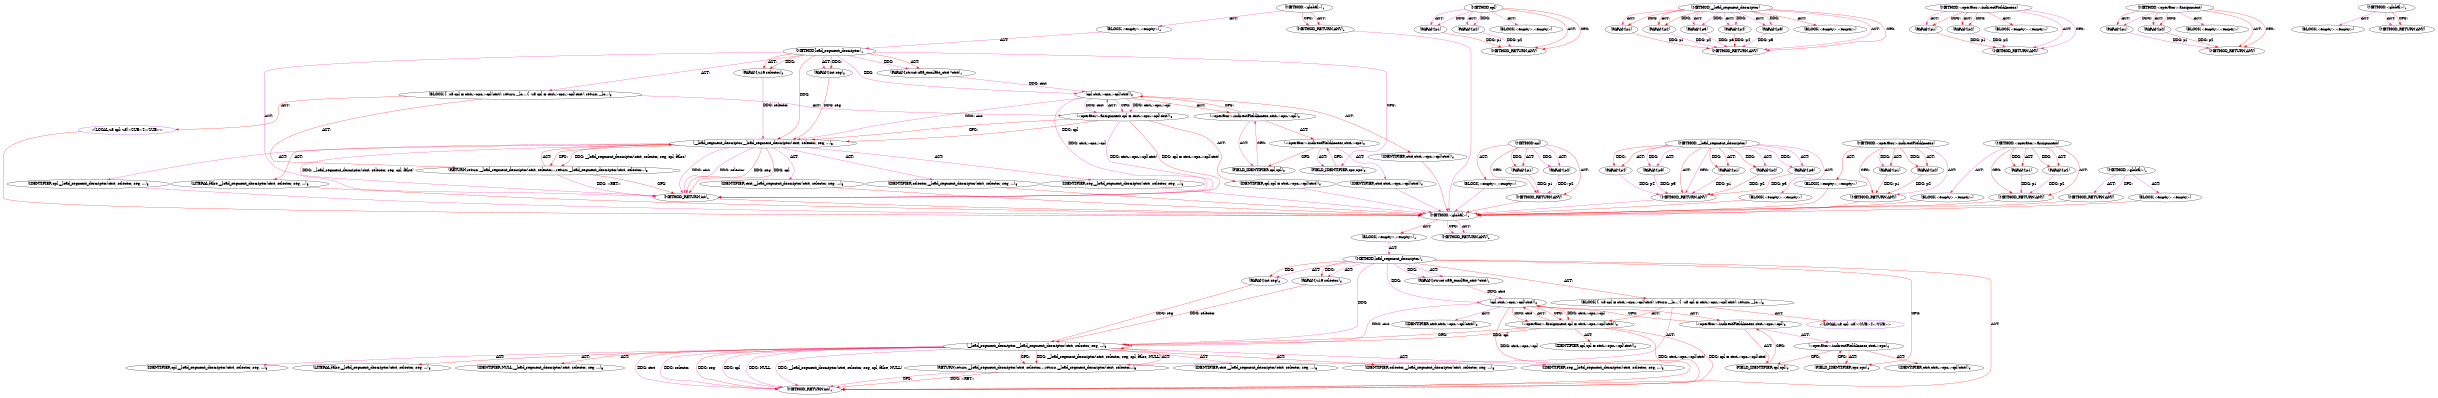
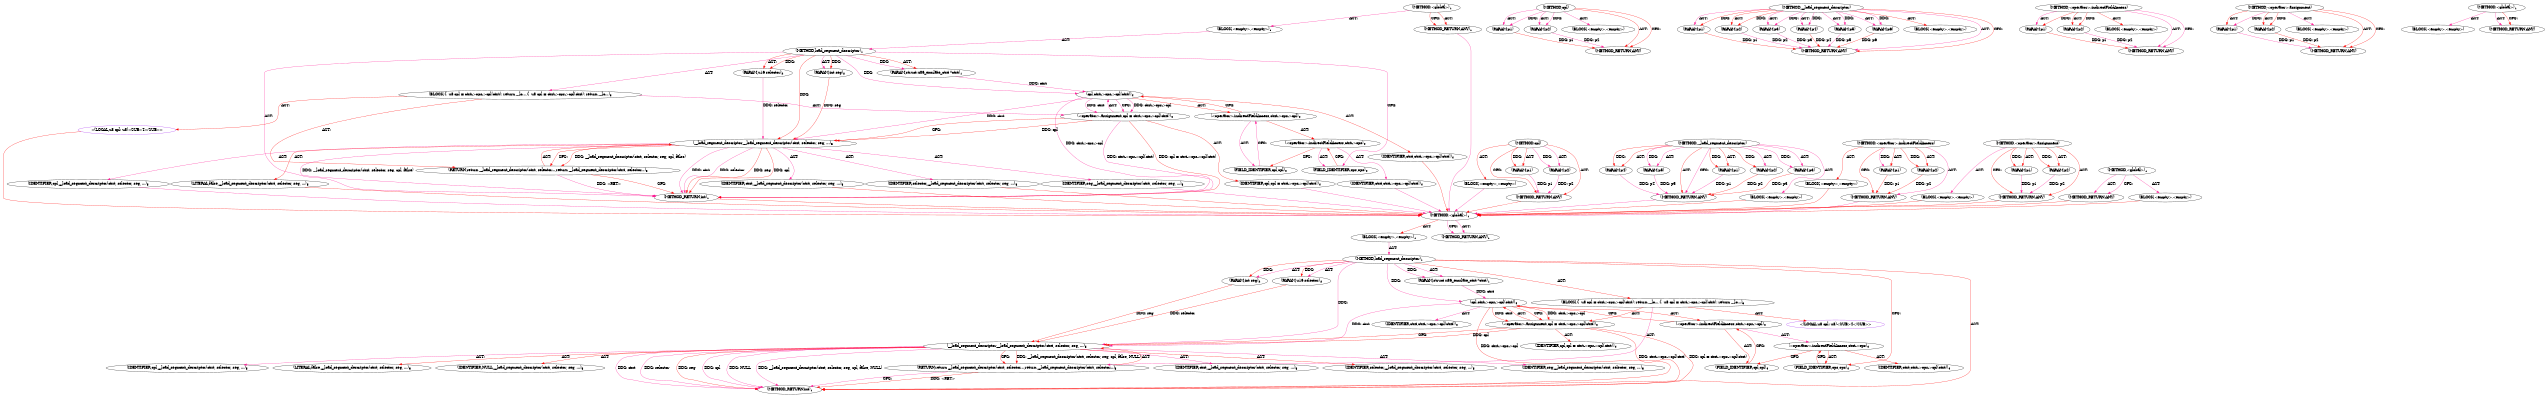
none -> (1882, 30)
